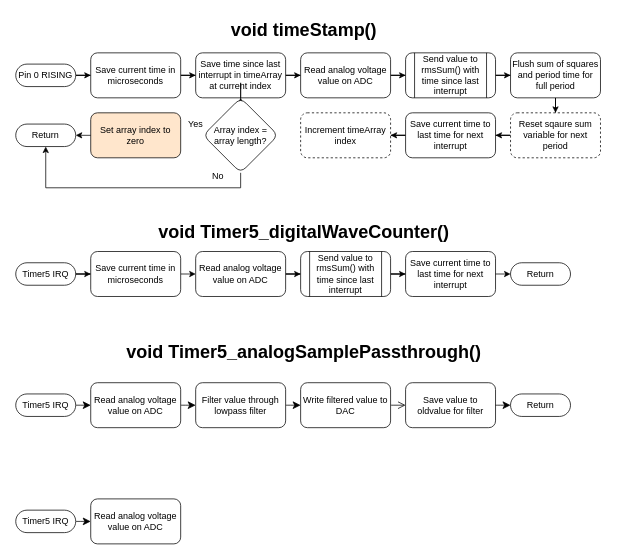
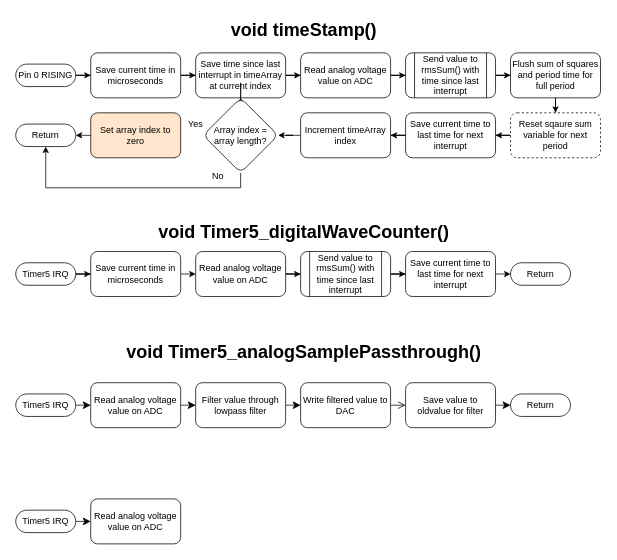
none -> (286, 135)
(345, 135) -> (345, 135)
